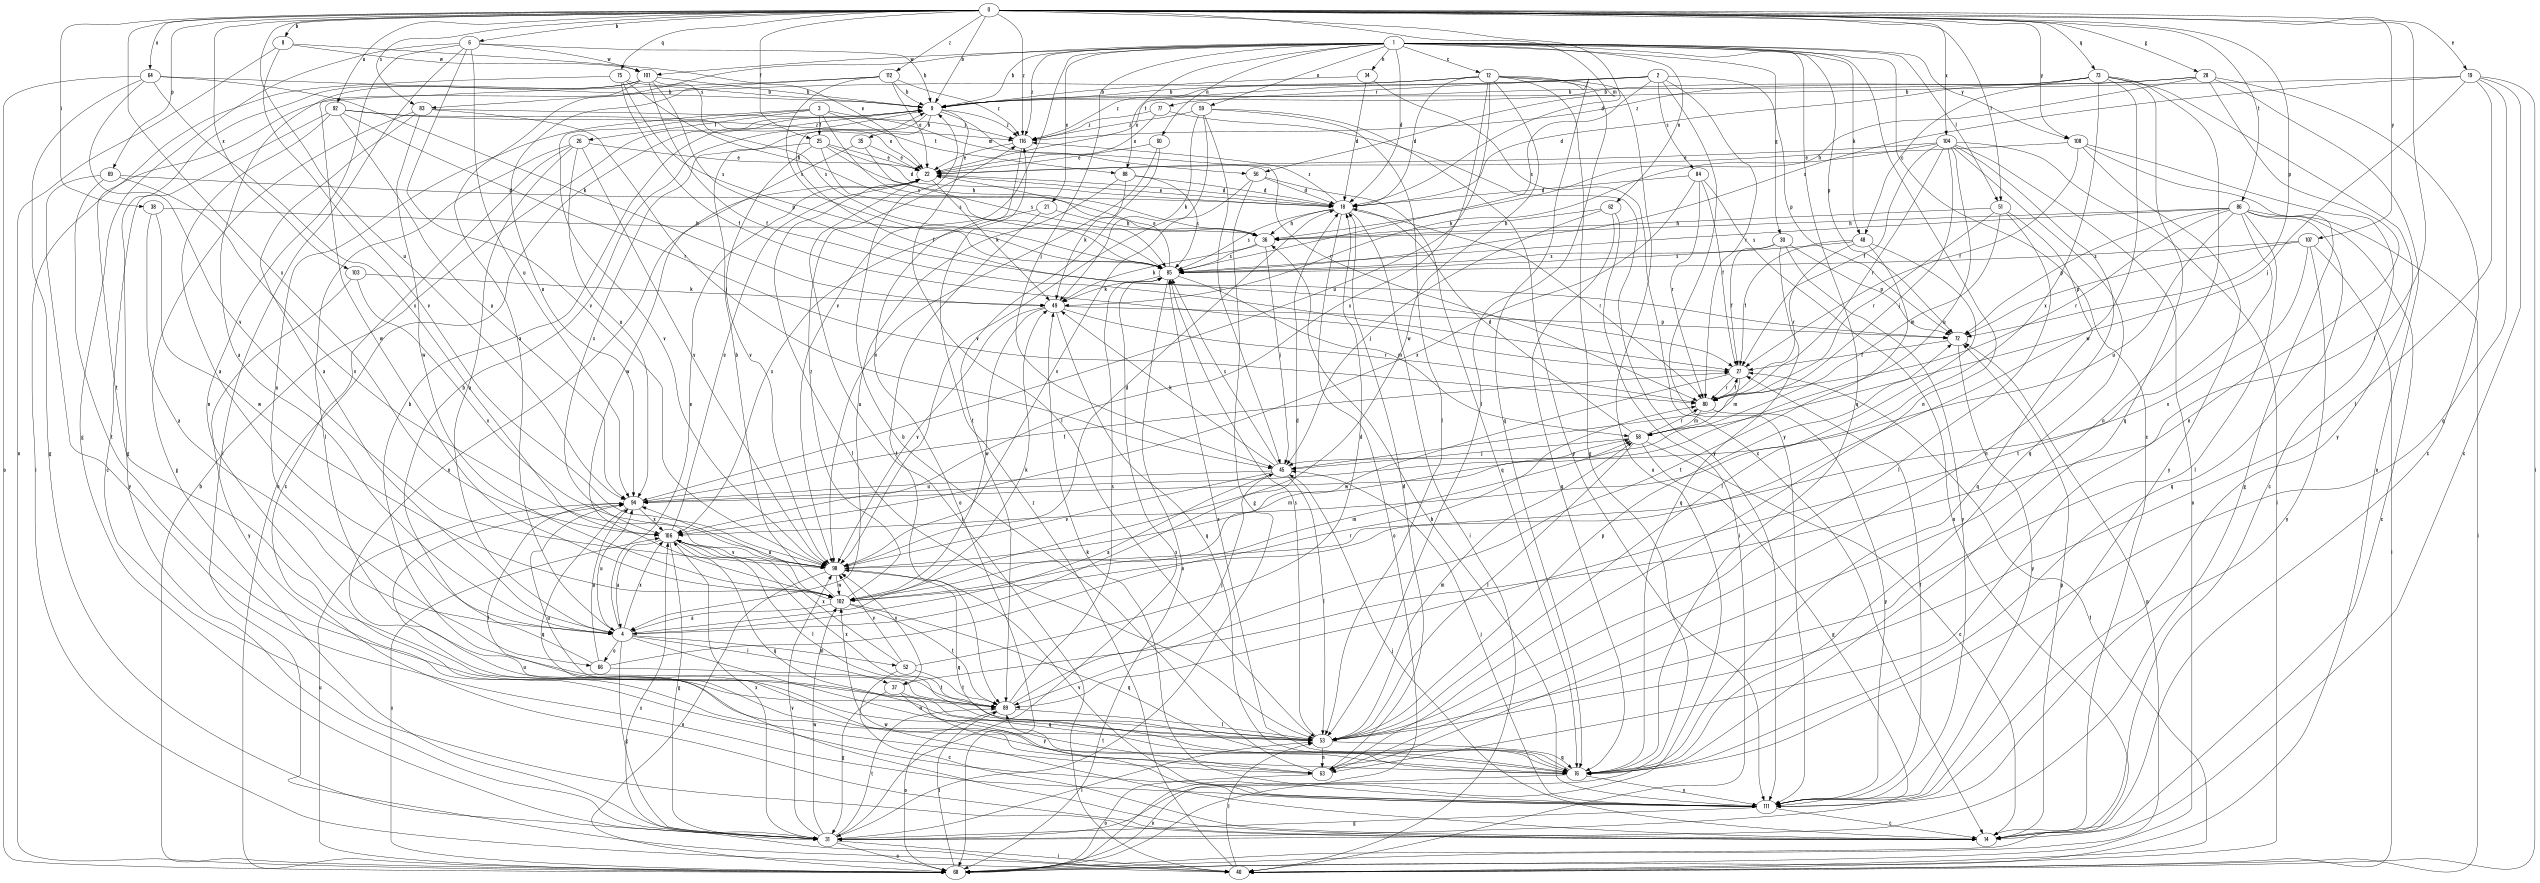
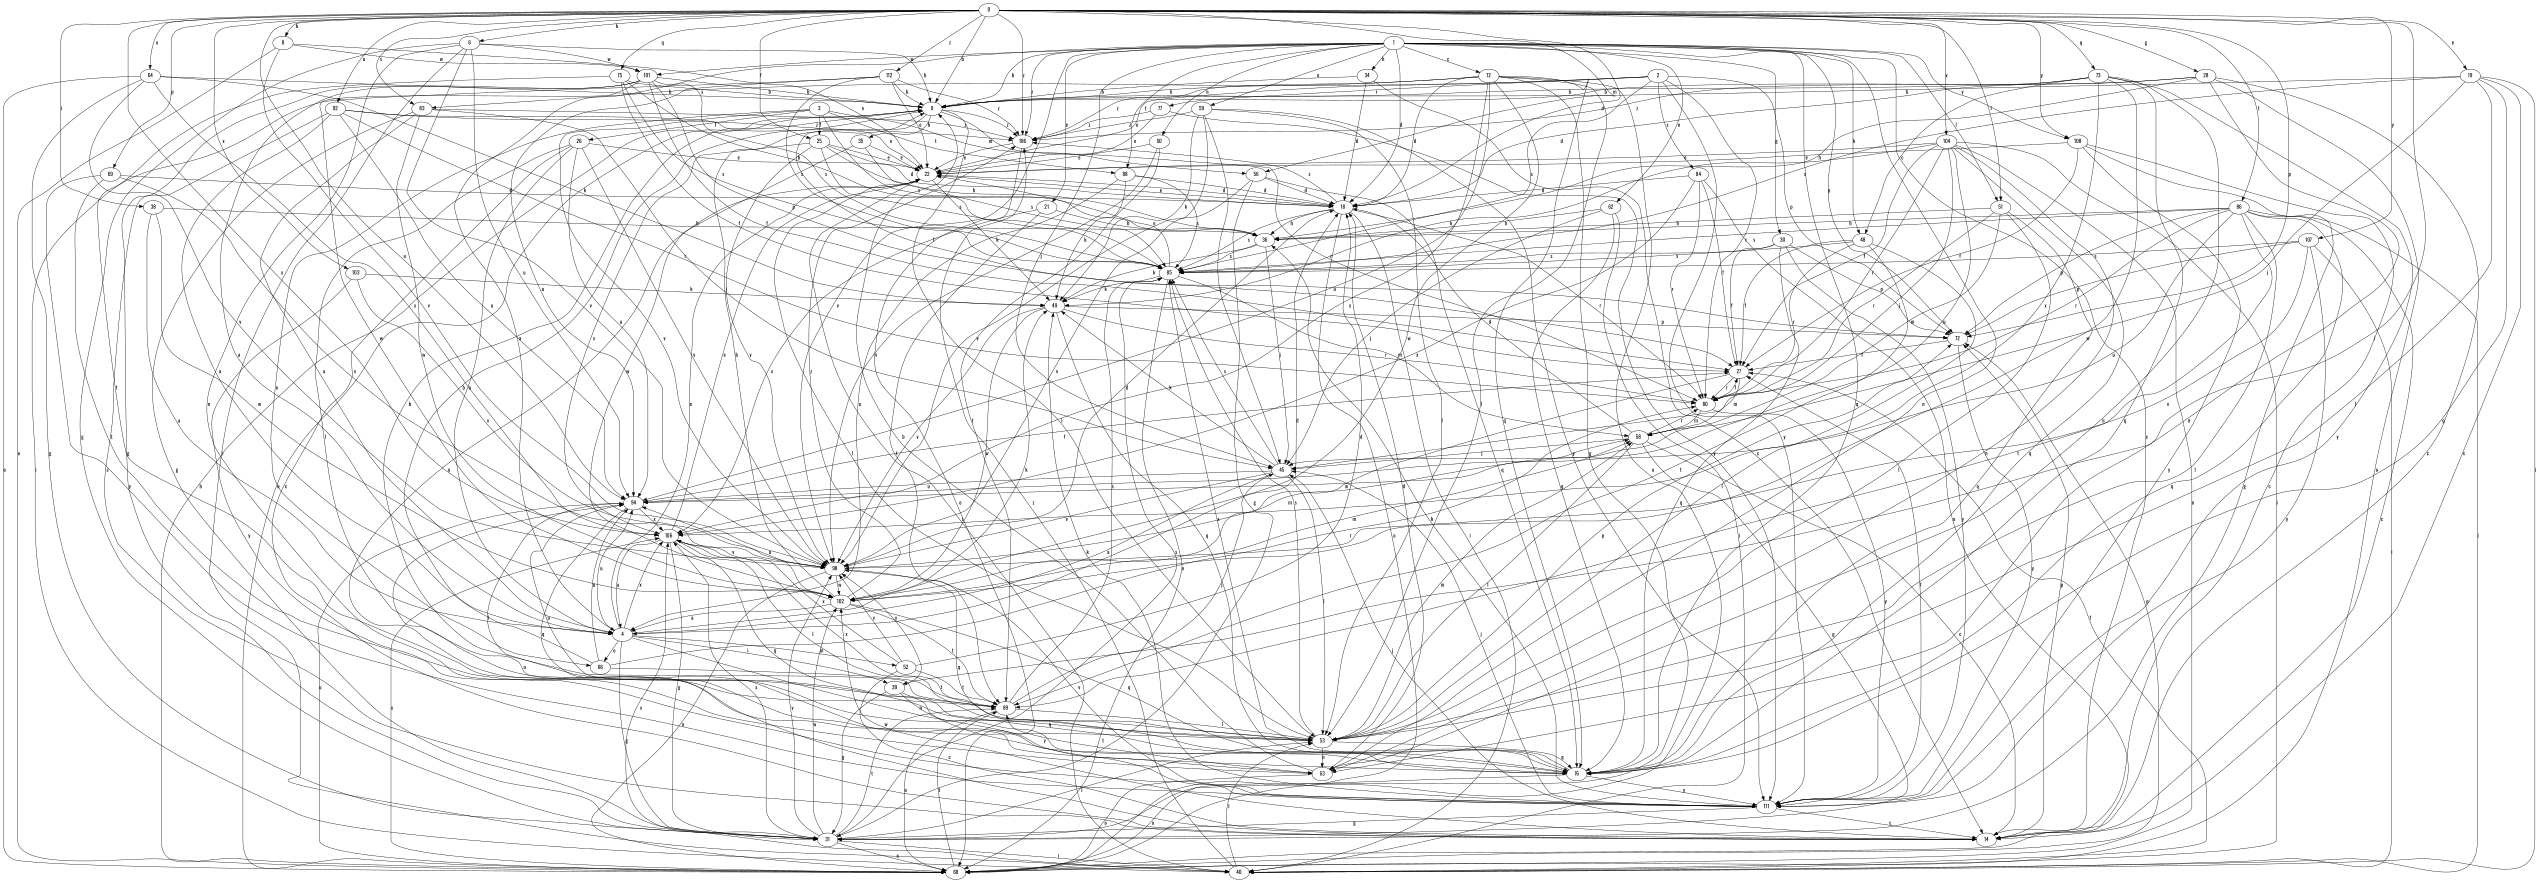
(1023, 142) -> (1023, 142)
(895, 688) -> (895, 688)
